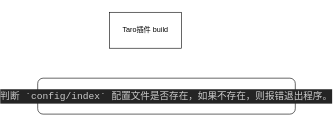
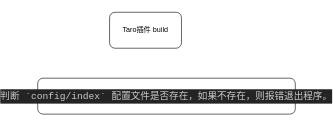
(146, 30) -> (146, 30)
